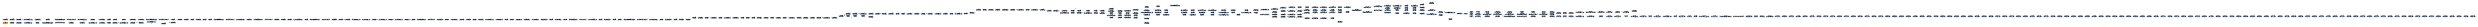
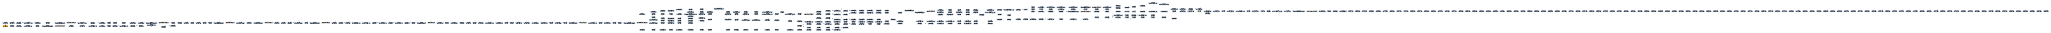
(694, 18) -> none
